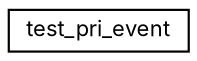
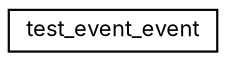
(99, 31) -> (113, 31)
